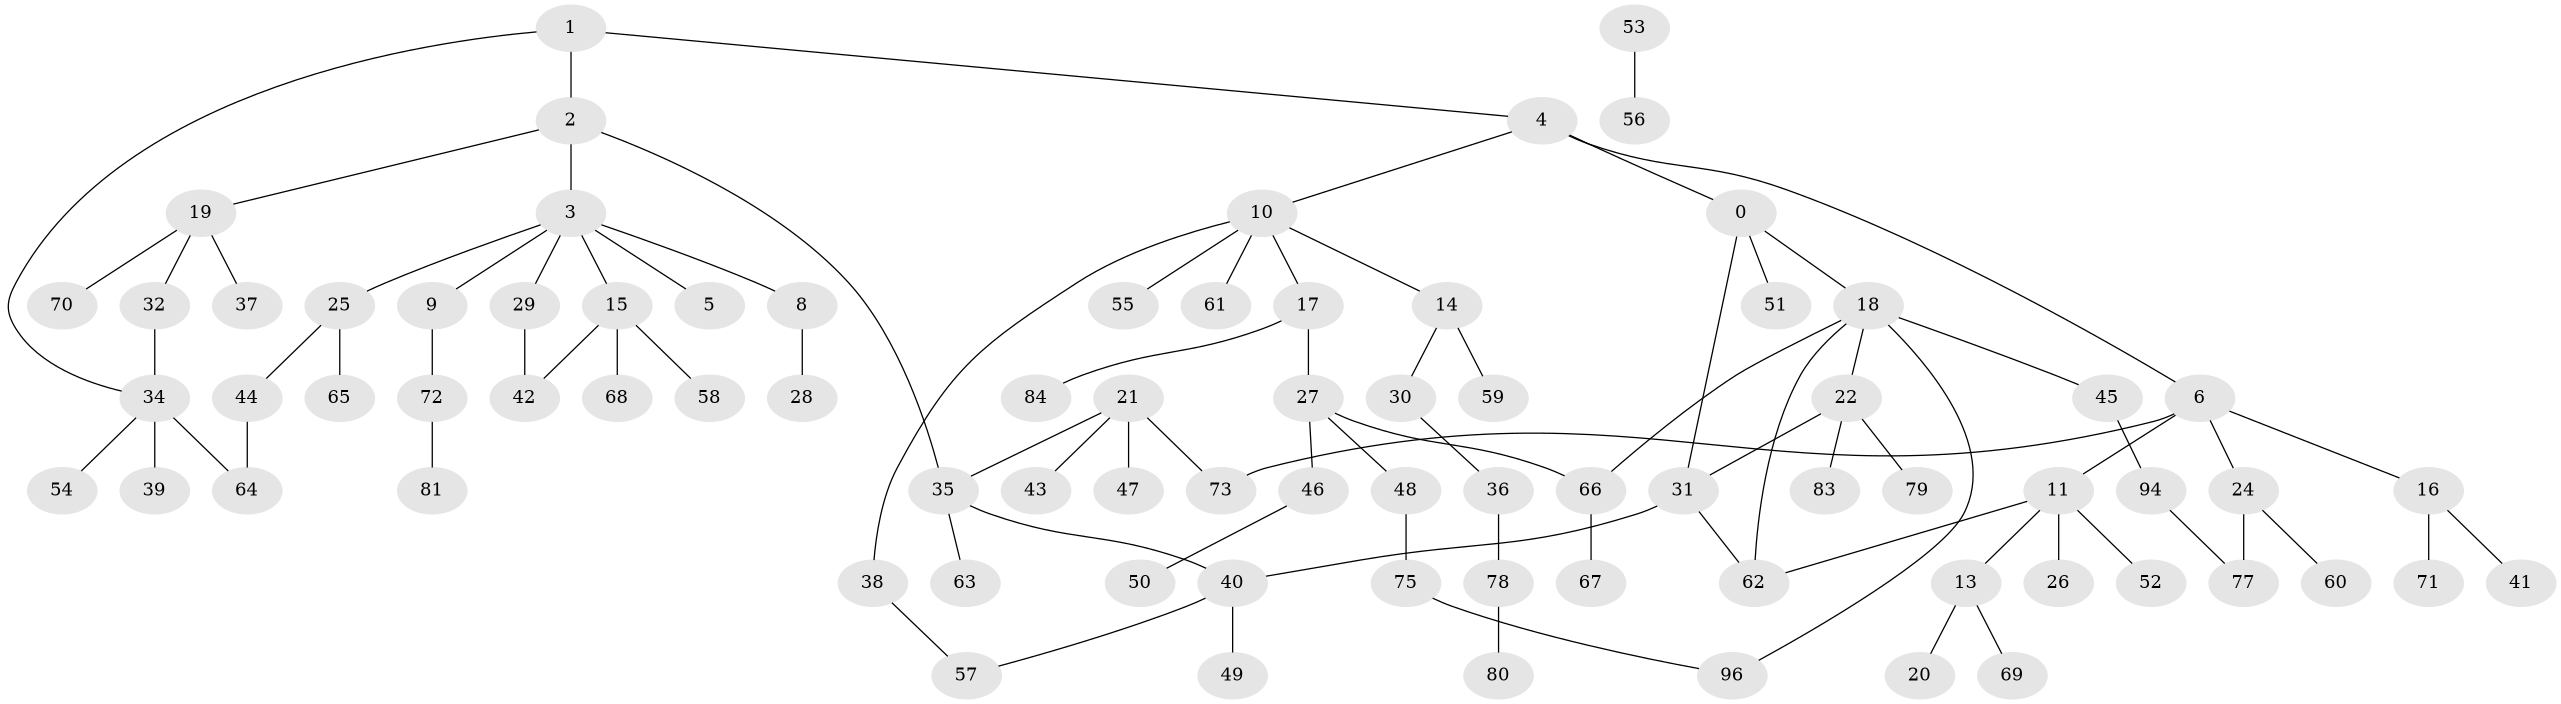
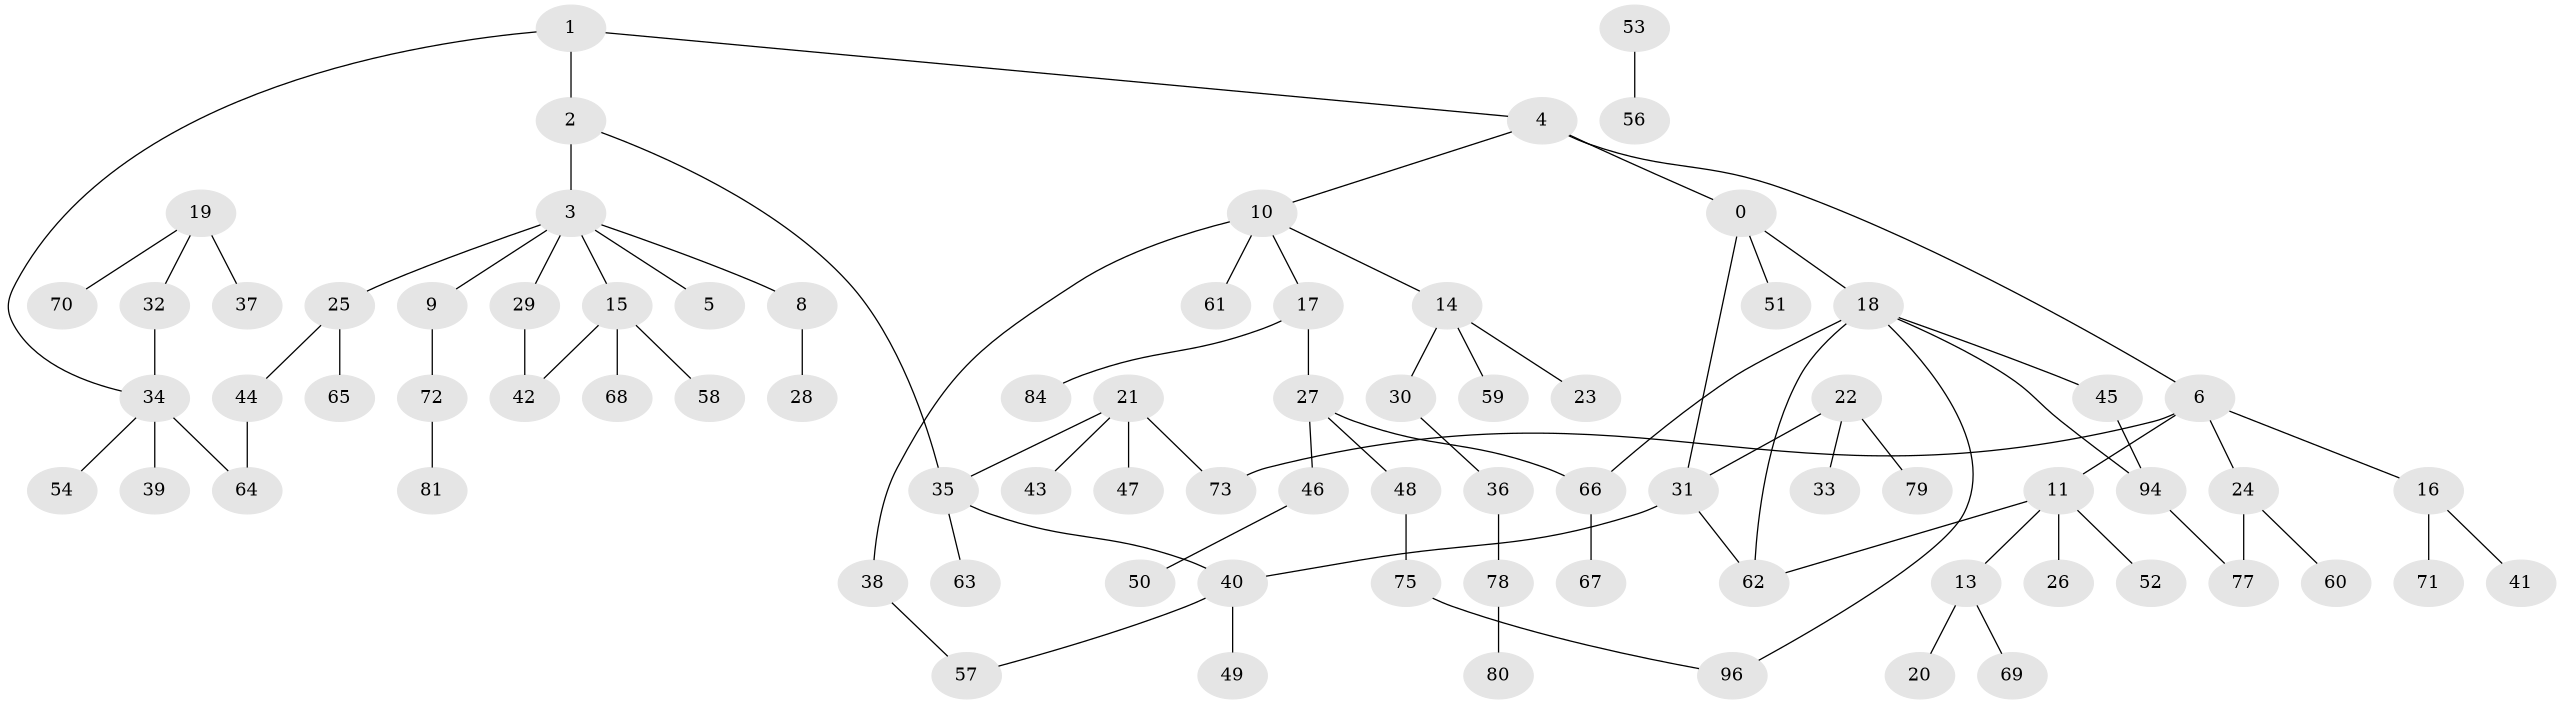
(386, 167) -> none
(1123, 306) -> none
(1858, 352) -> (2020, 385)
none -> (1586, 398)
(1825, 491) -> (1825, 491)
